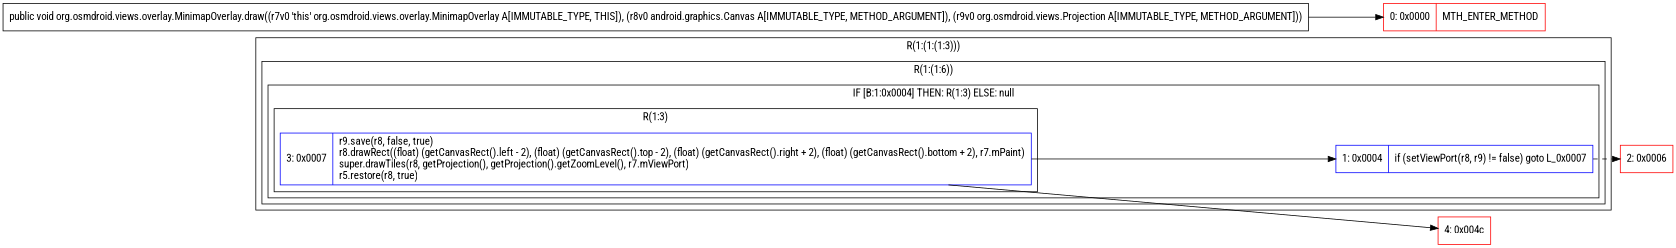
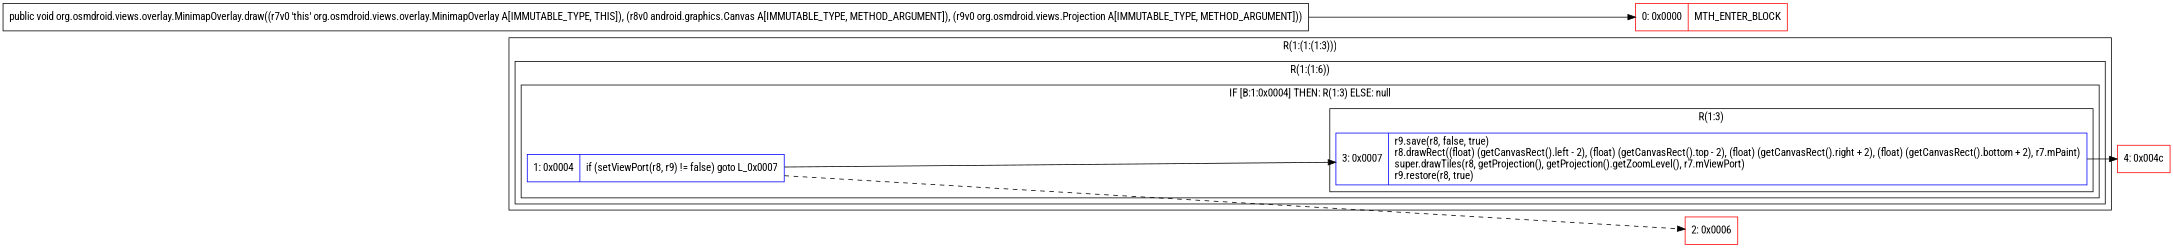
(1491, 17) -> (1738, 17)
(1180, 159) -> (1056, 165)
(379, 176) -> (1434, 176)
